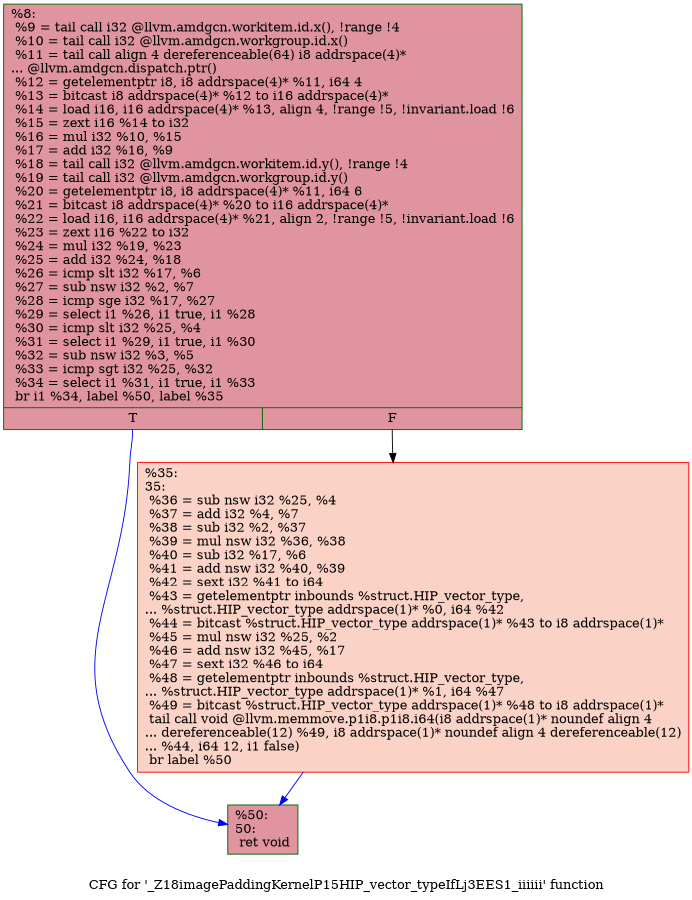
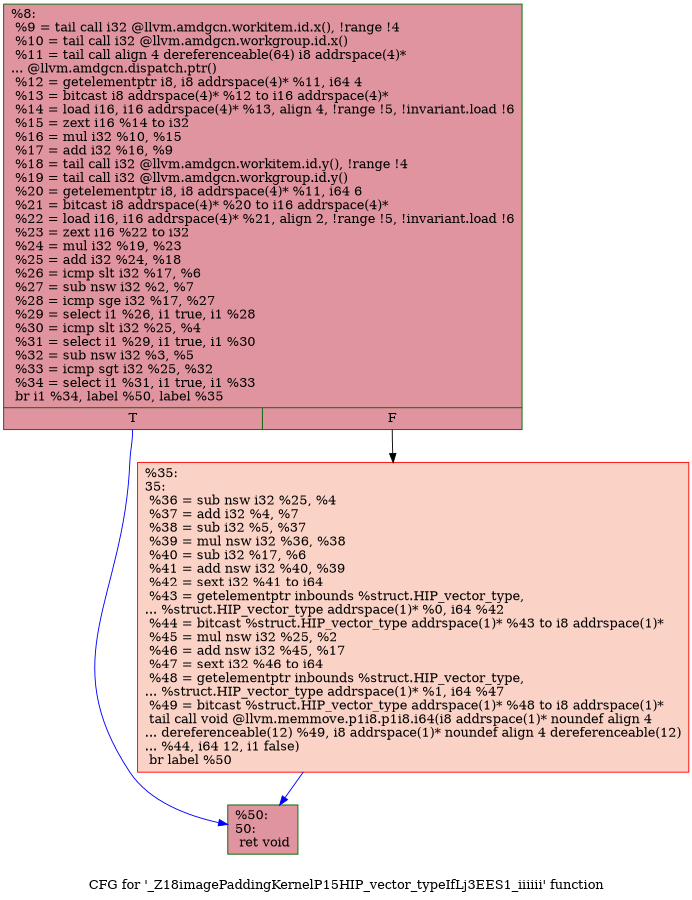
(226, 528) -> (226, 528)
